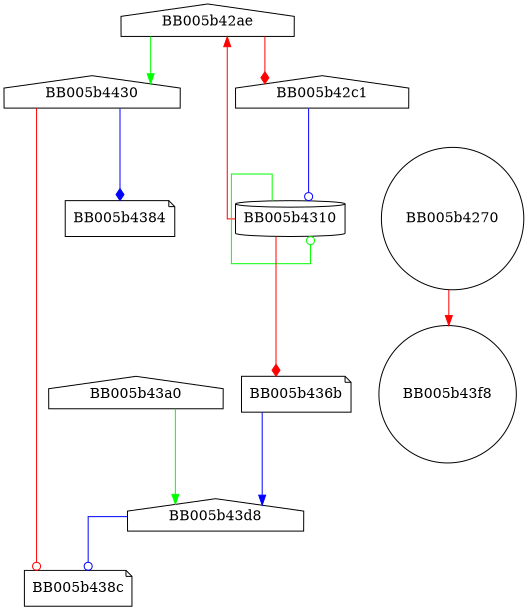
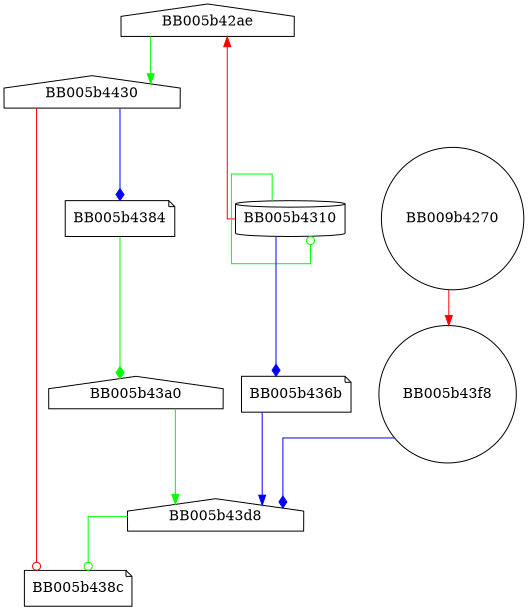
(322, 94) -> none
(453, 219) -> (453, 219)
(276, 300) -> (276, 300)
none -> (120, 302)
none -> (310, 438)
(88, 520) -> (88, 520)
